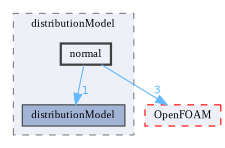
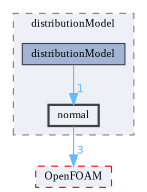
(81, 79) -> (74, 79)
